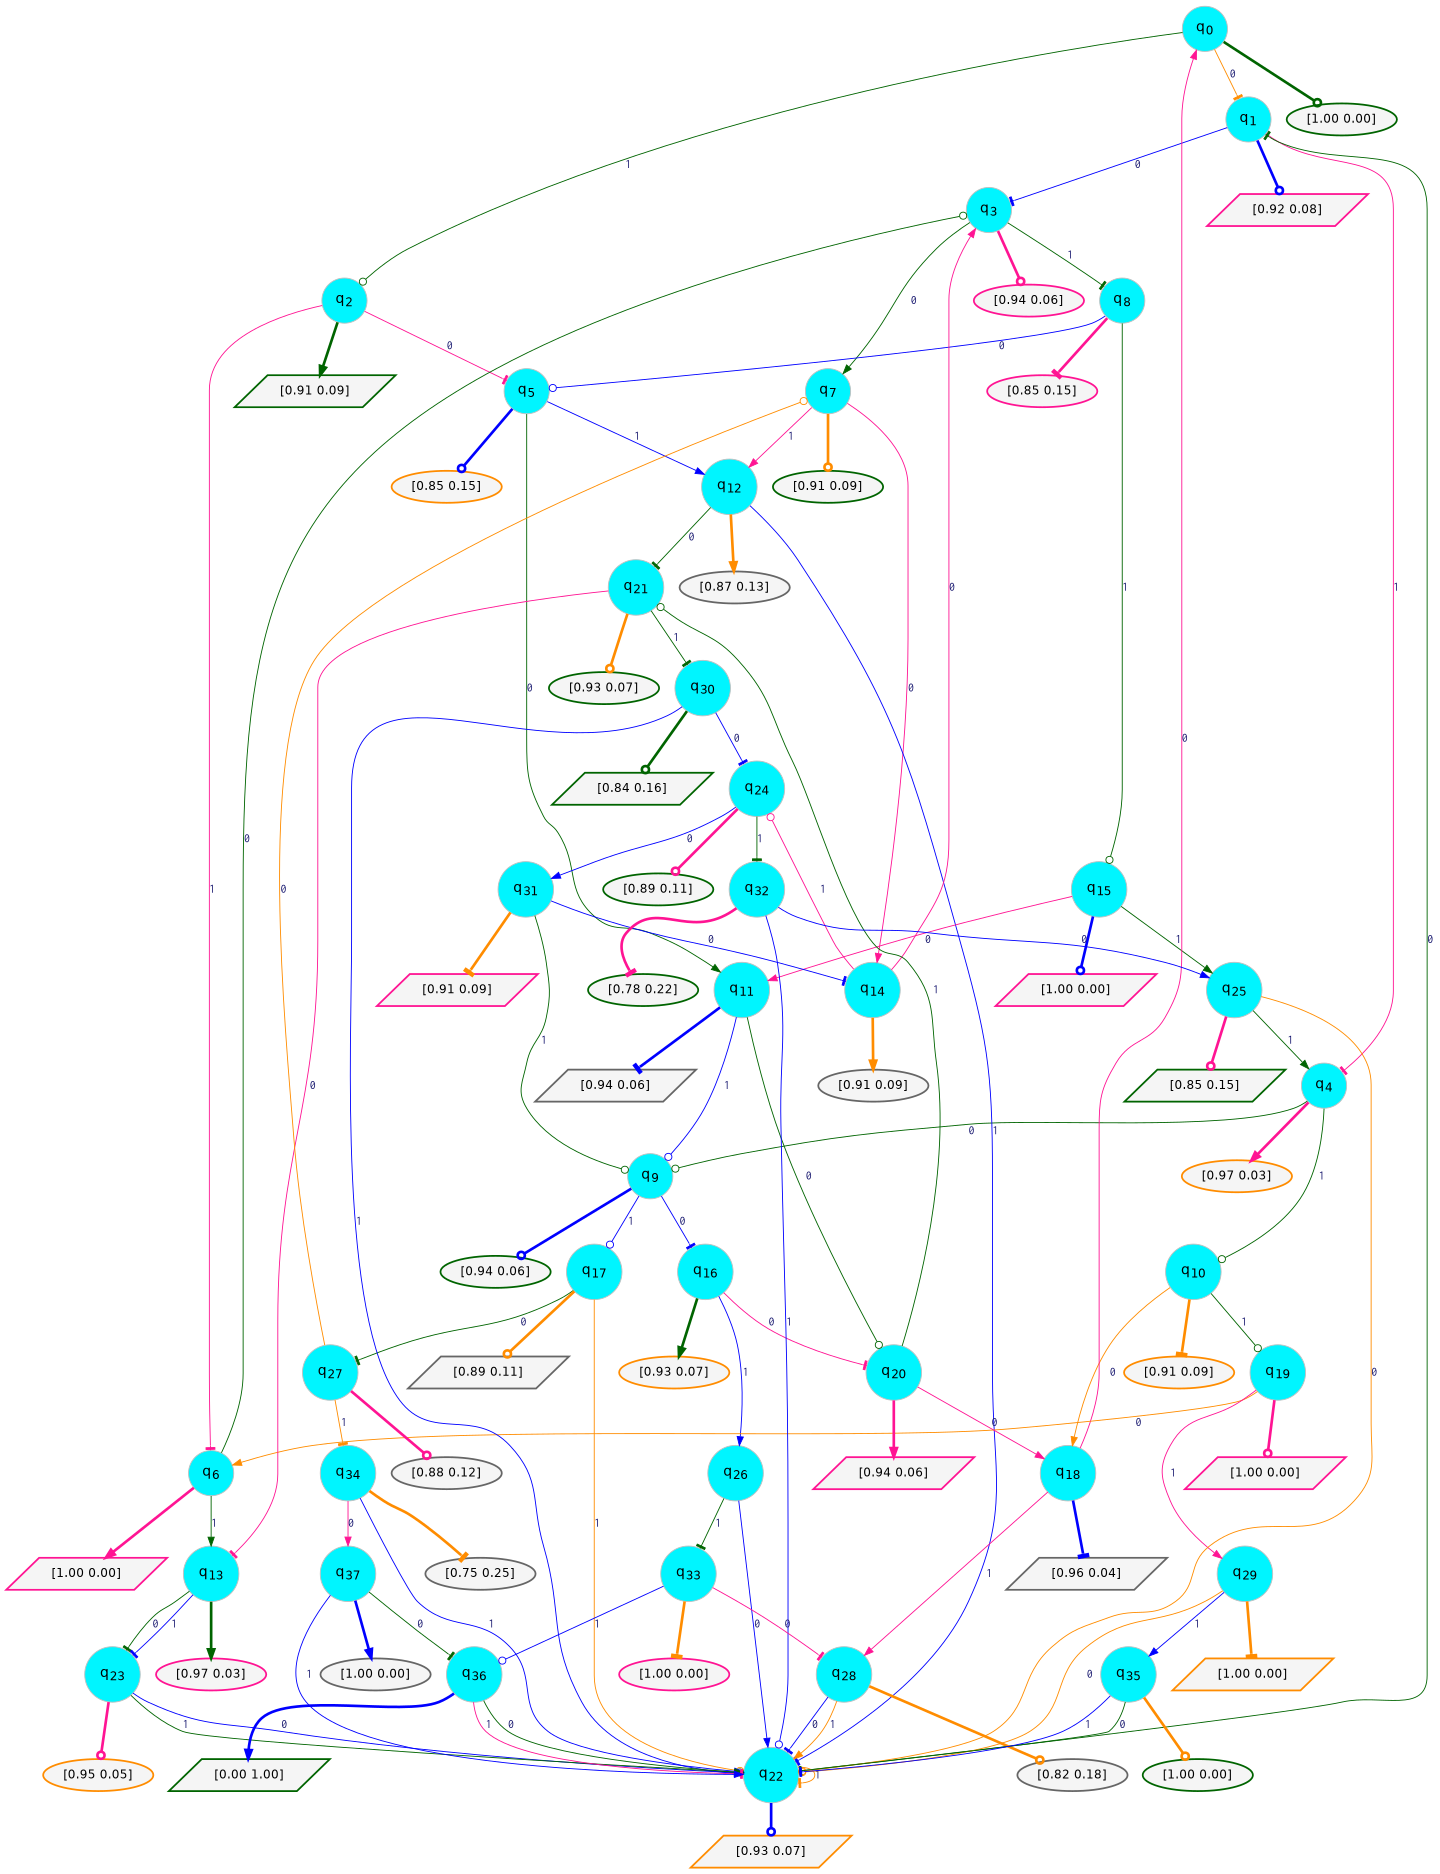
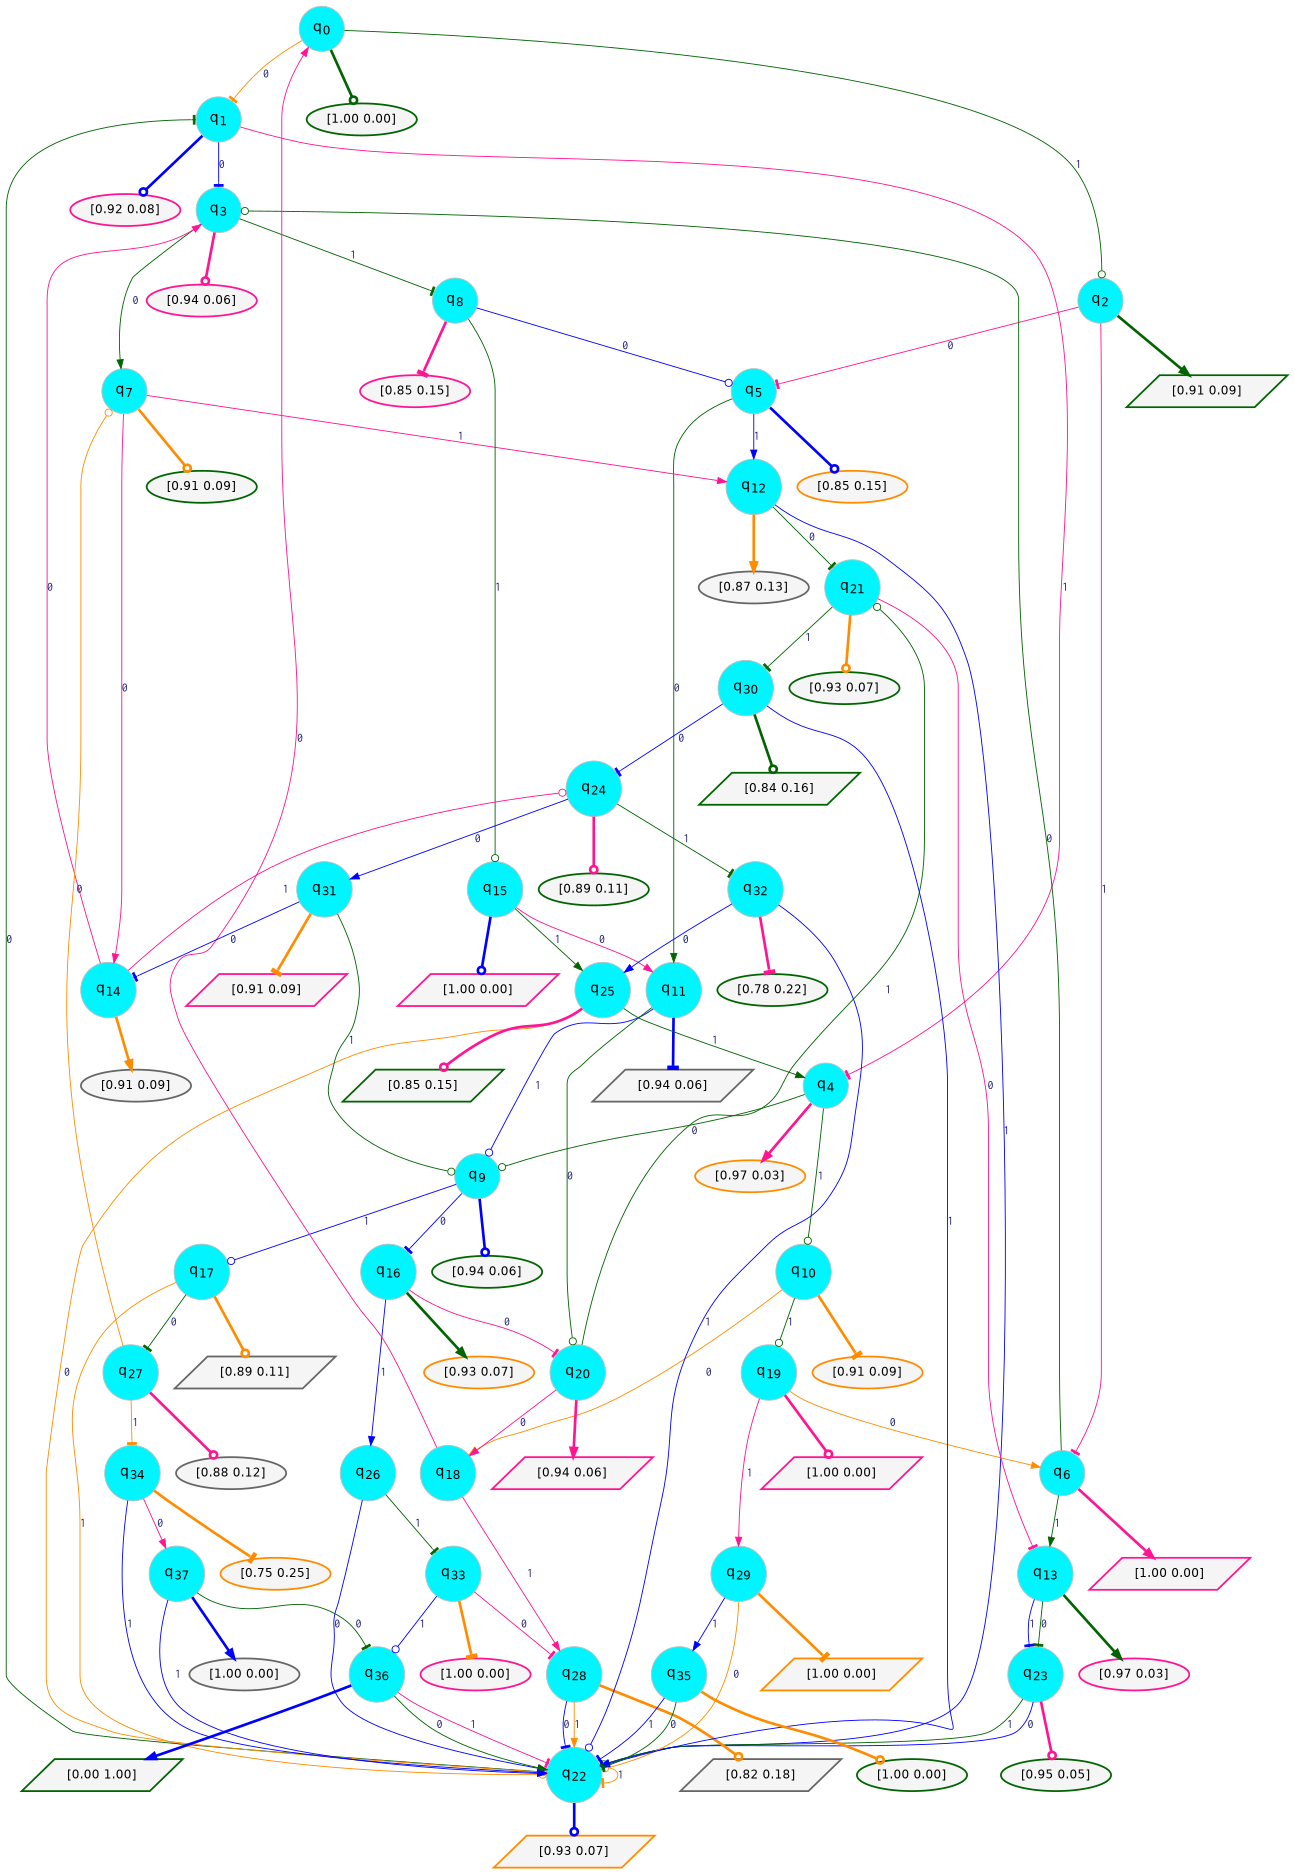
(1288, 210) -> (125, 210)
(480, 1574) -> (276, 1574)
(1087, 1574) -> none
(98, 1775) -> (1056, 1775)
(1072, 1775) -> (761, 1775)
